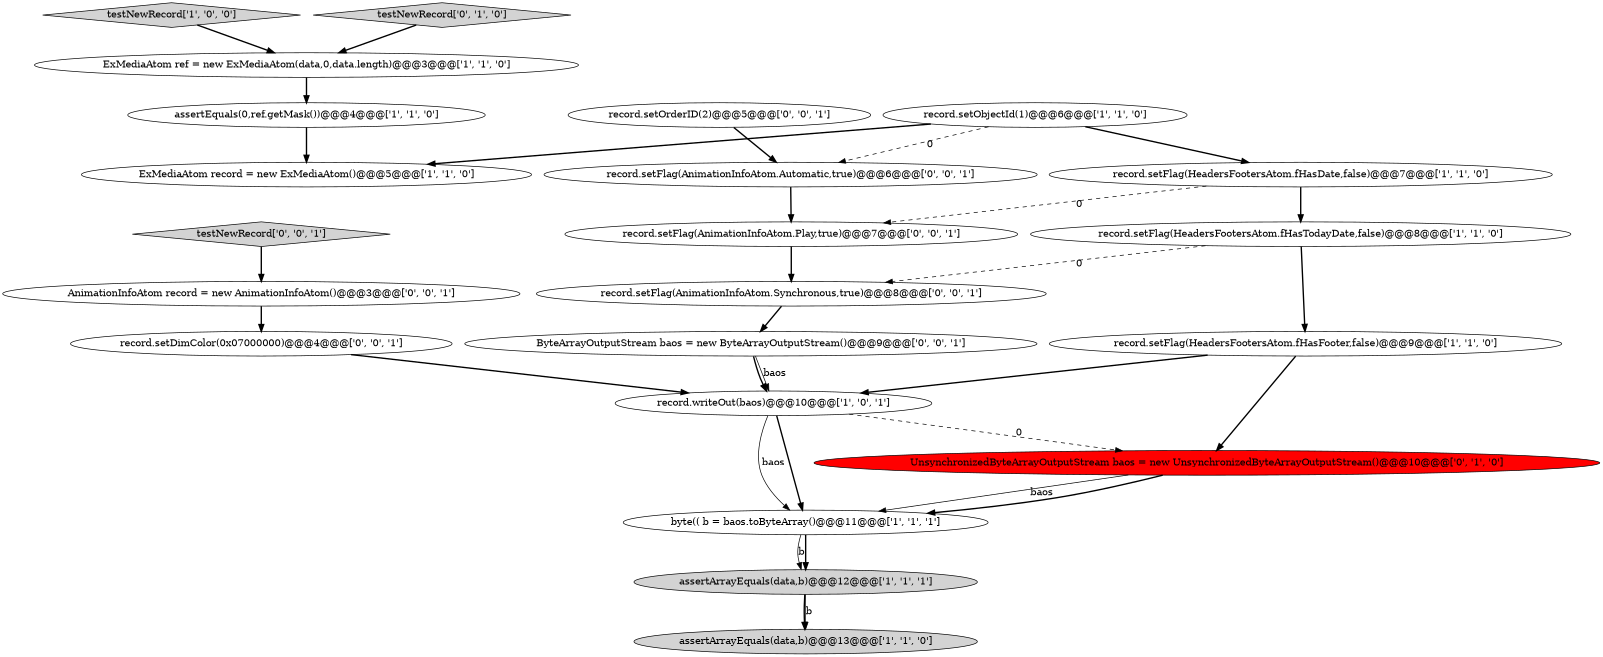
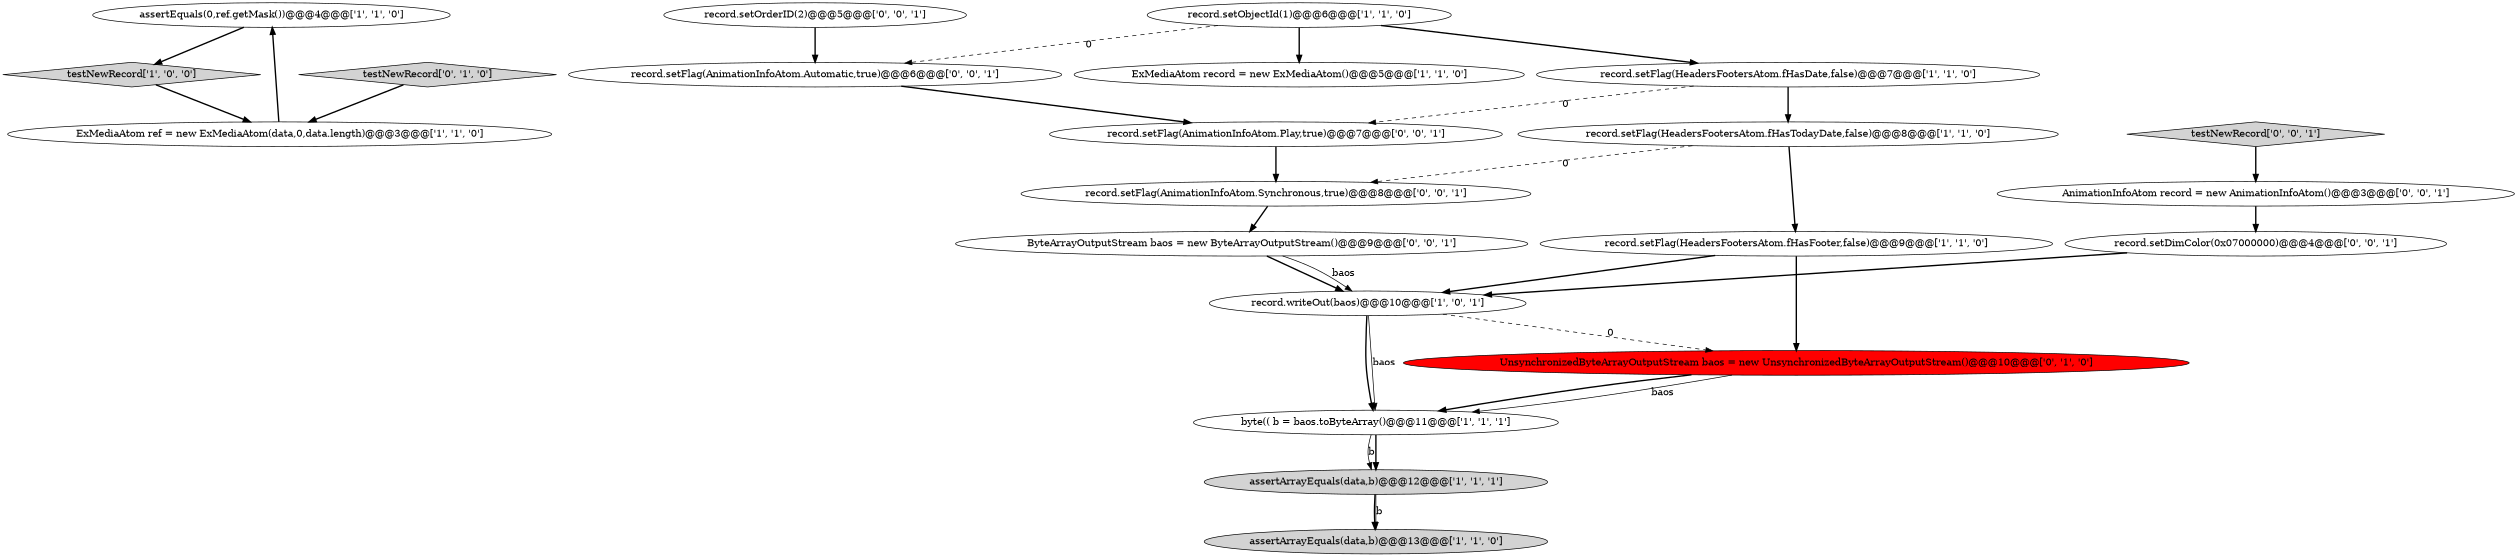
(306, 141) -> (203, 44)
